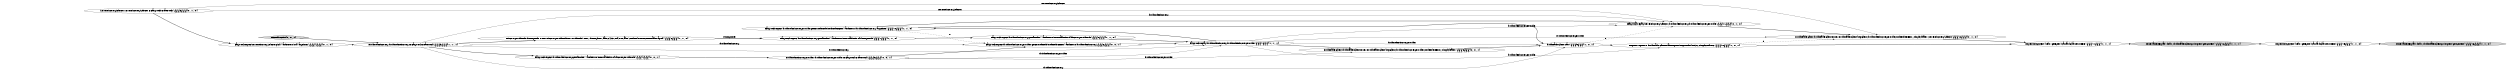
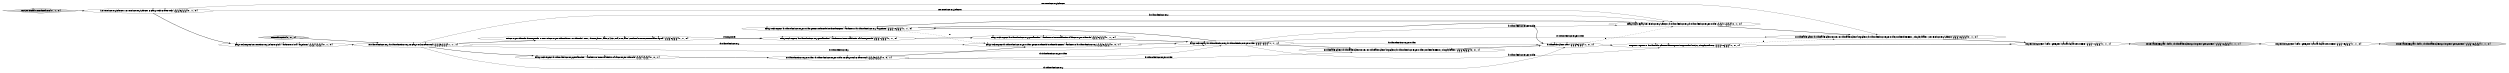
none -> (41, 11)
